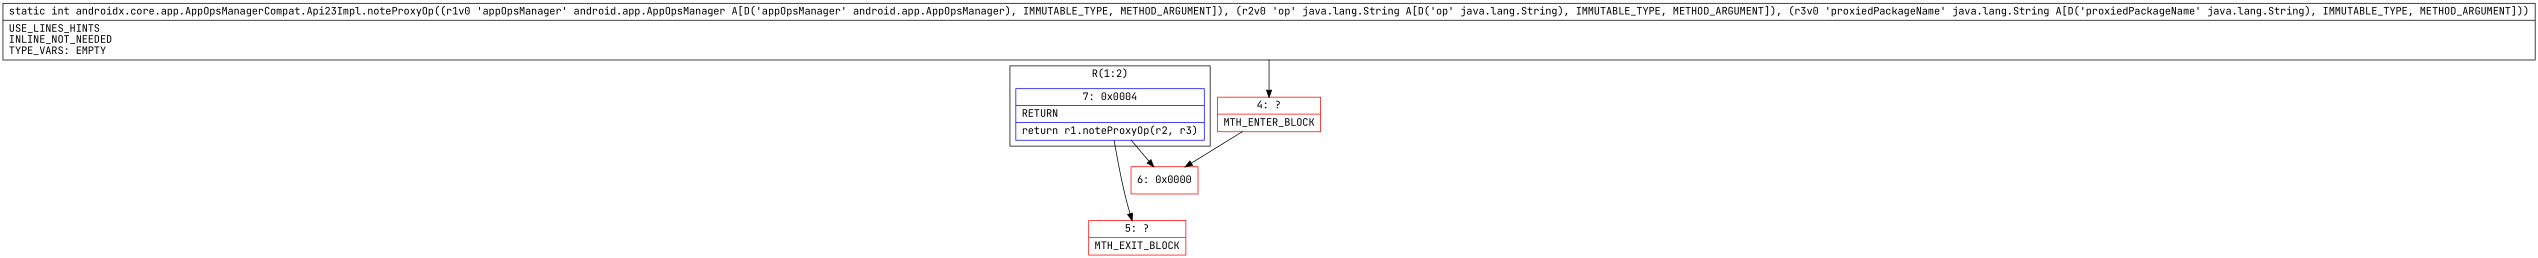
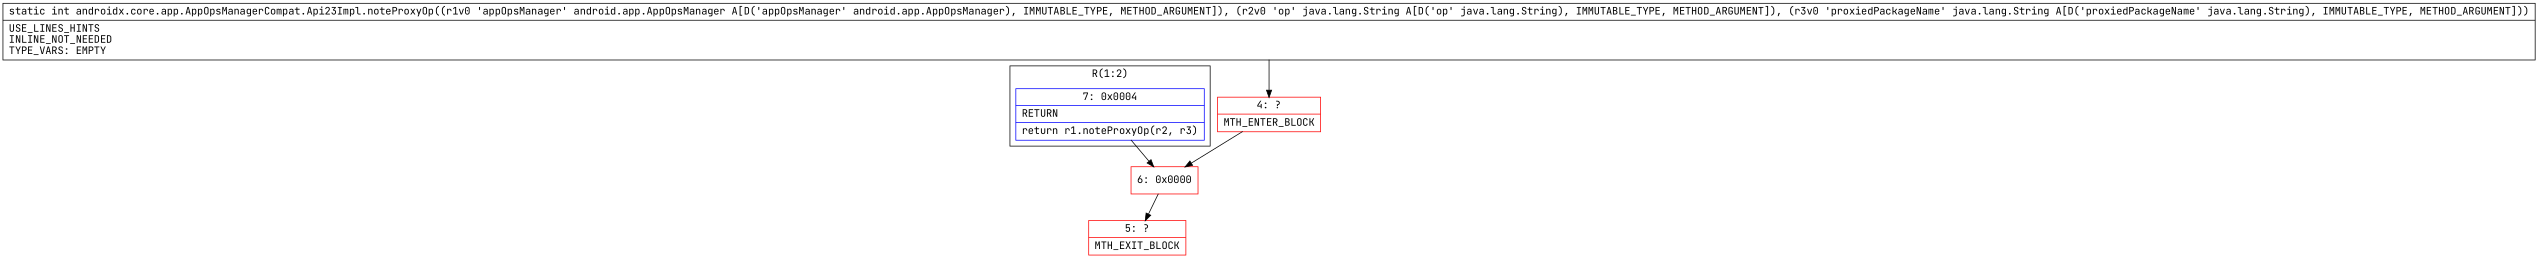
(1121, 177) -> (1153, 204)
